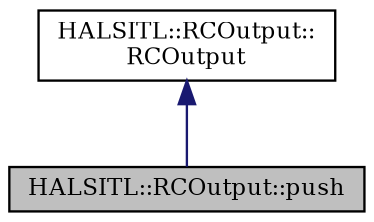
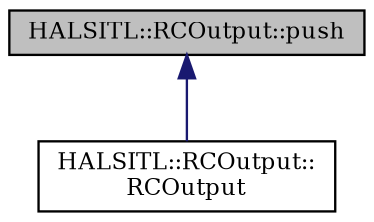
(187, 136) -> (187, 110)
